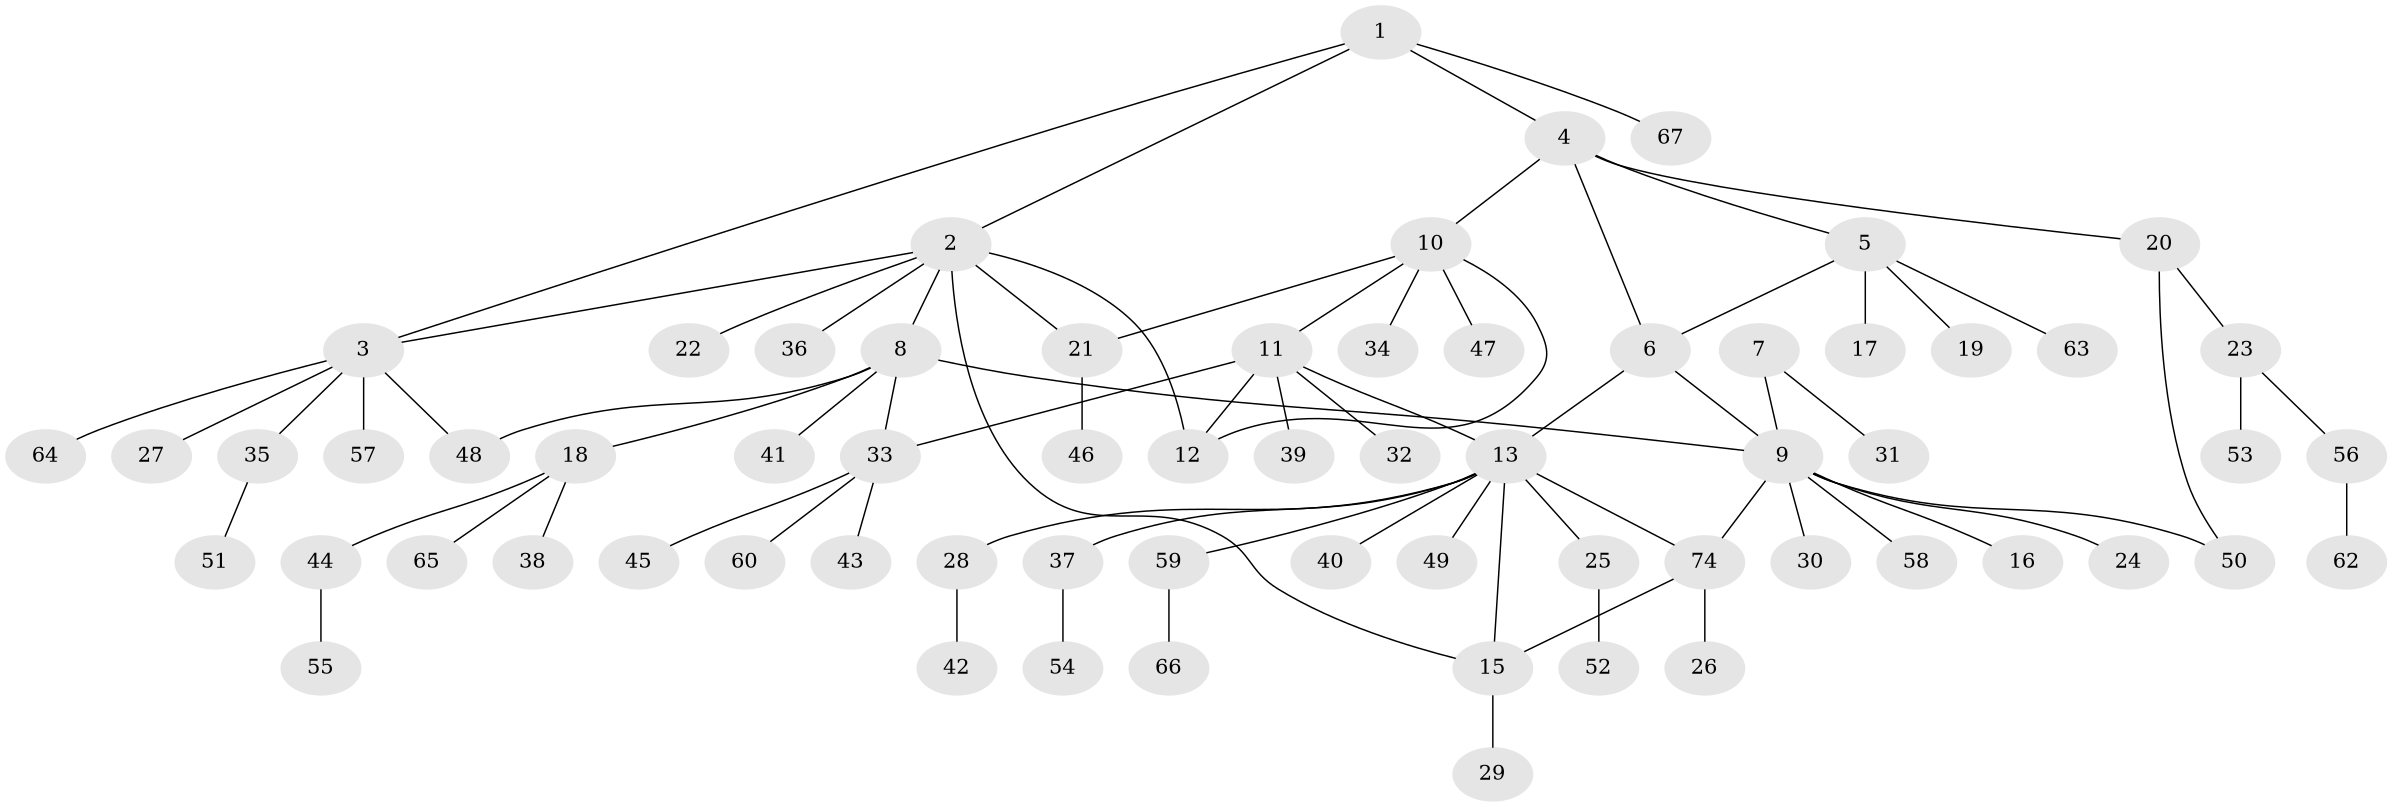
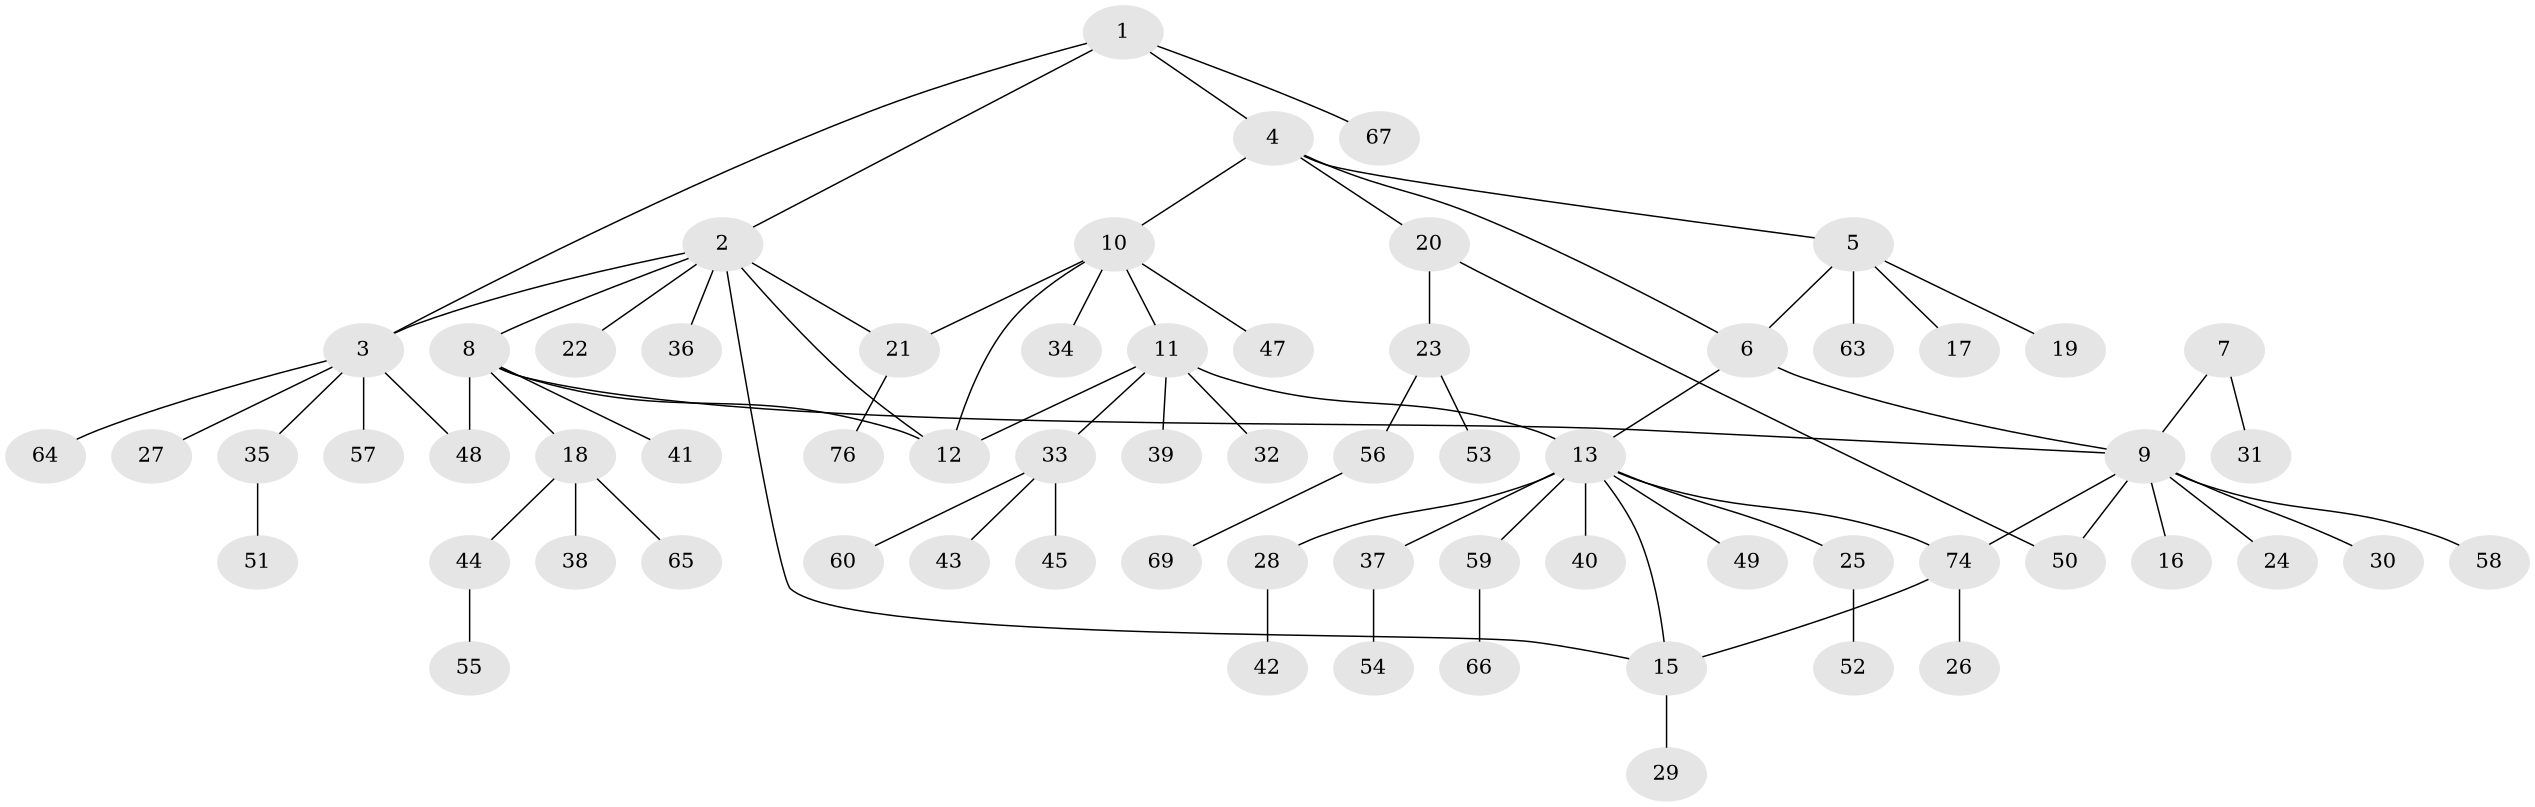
(891, 403) -> (710, 403)
(1082, 456) -> (844, 456)
(2347, 562) -> (1162, 562)
